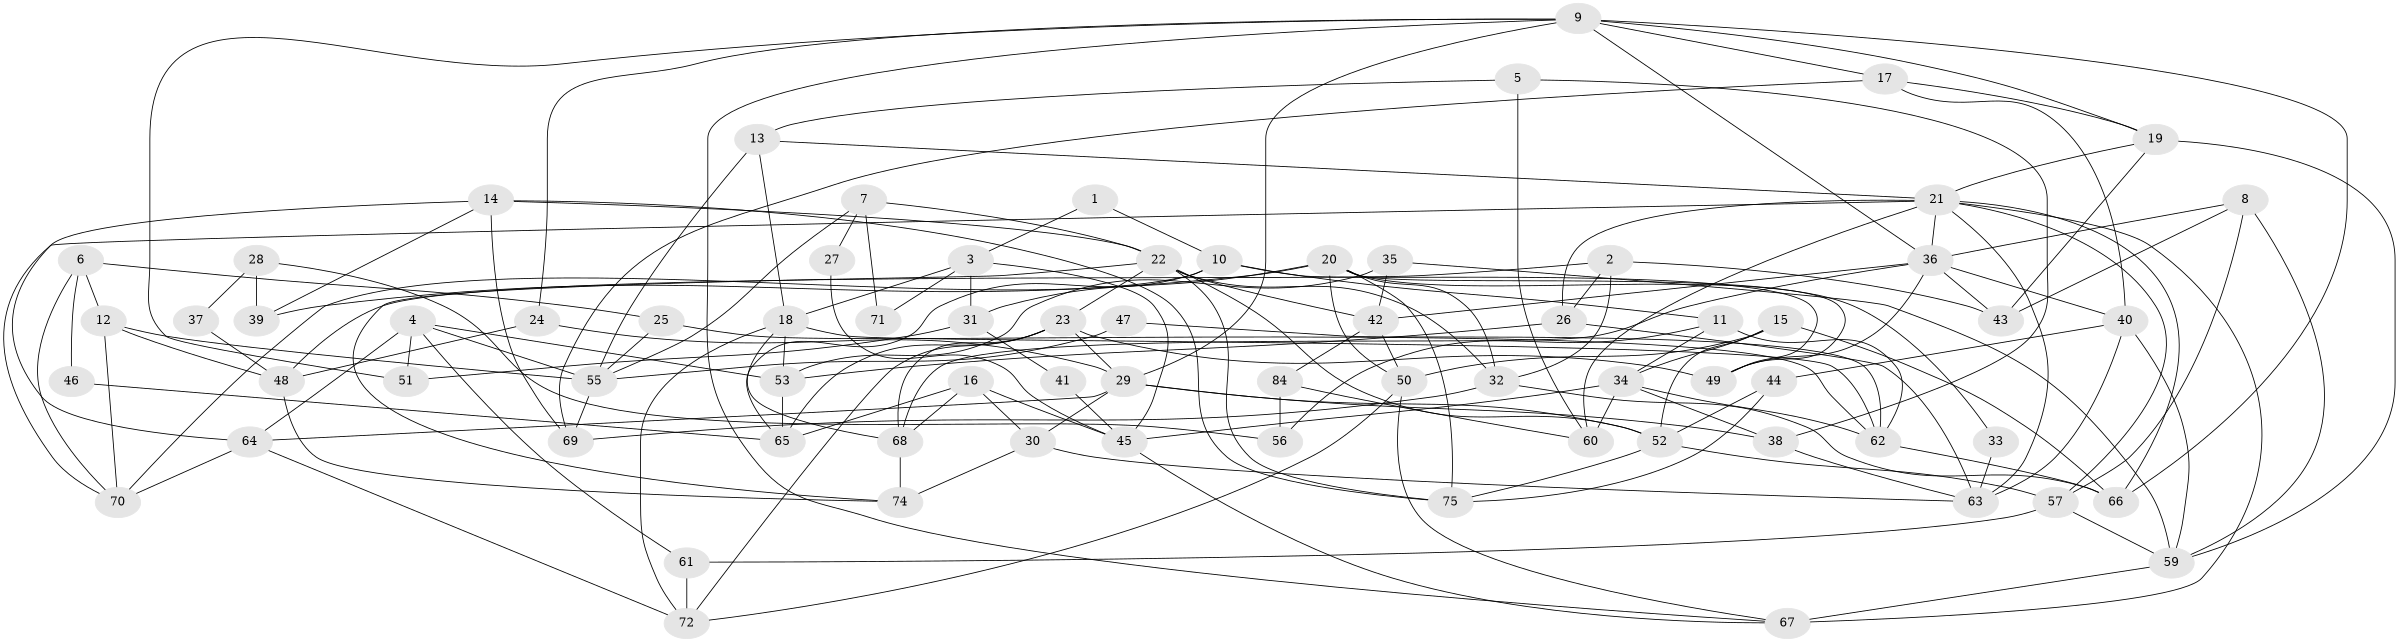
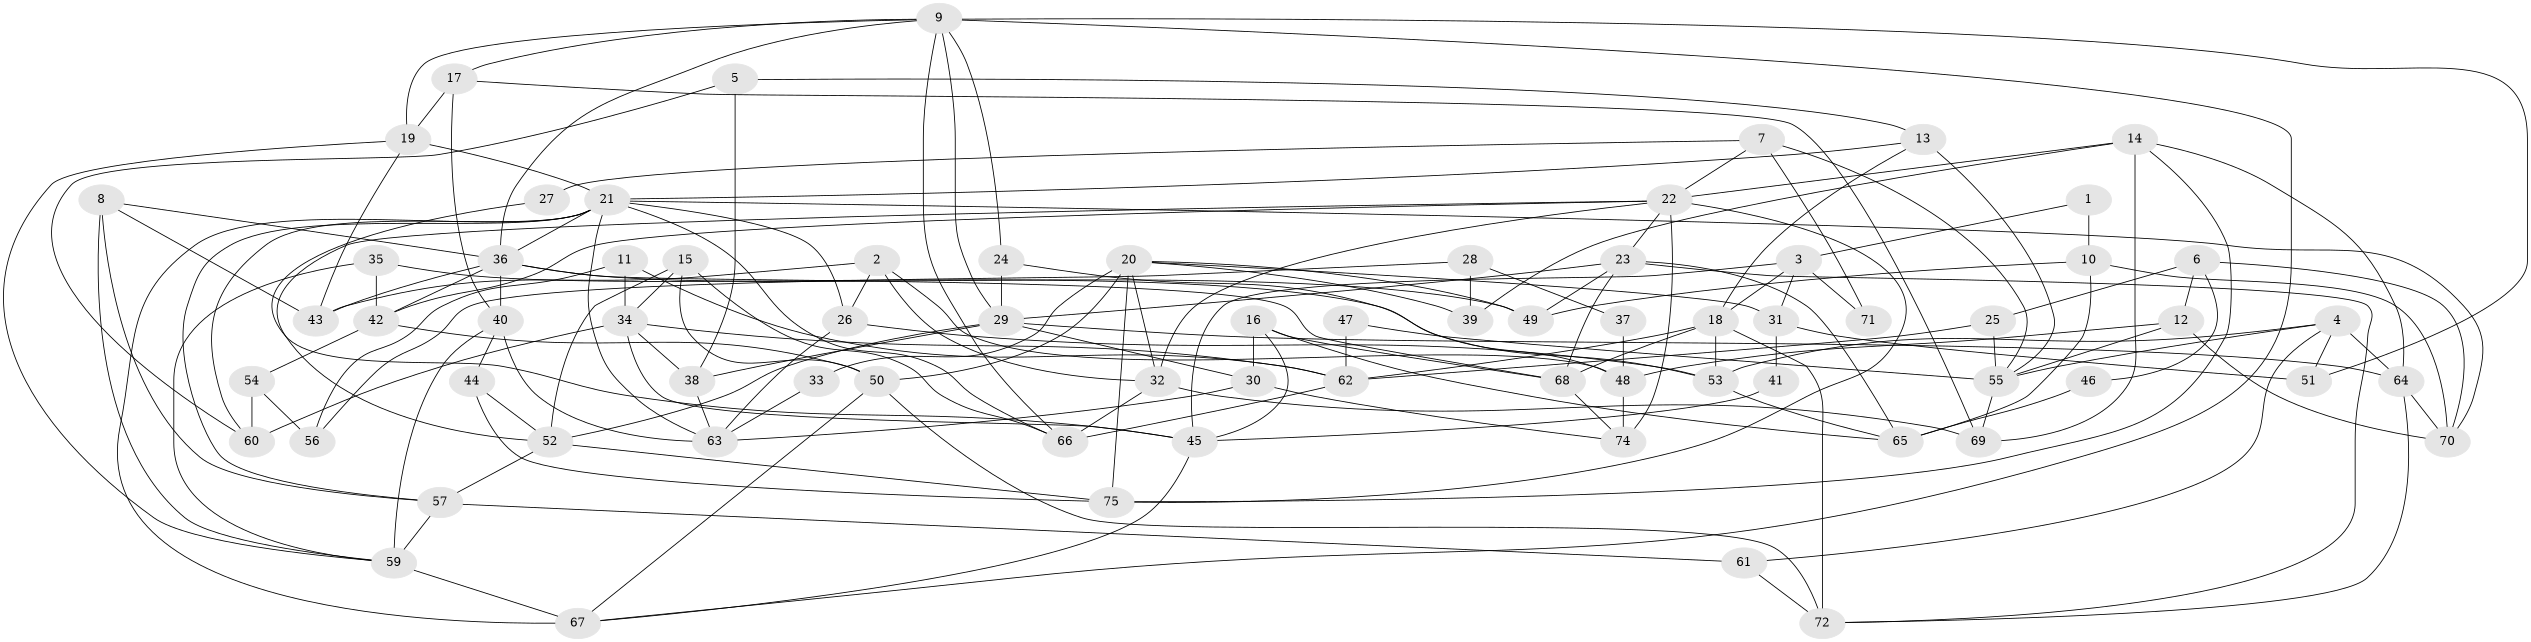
(1469, 294) -> none
(1280, 381) -> (252, 381)
